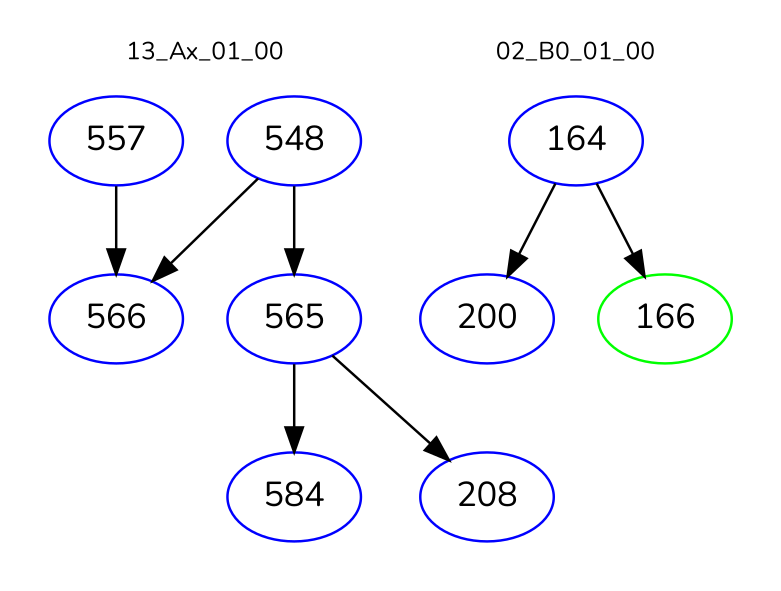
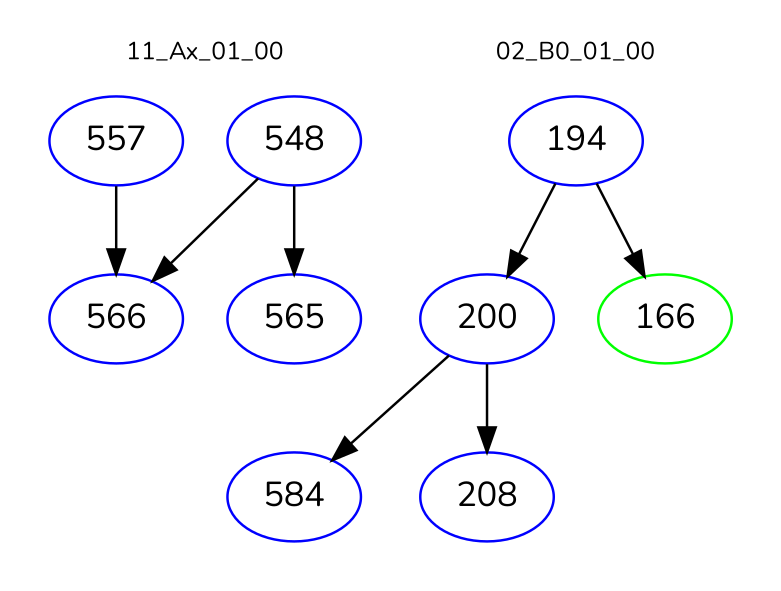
(205, 53) -> (205, 53)
(576, 141) -> (576, 141)
(364, 384) -> (487, 396)
(294, 396) -> (417, 384)
